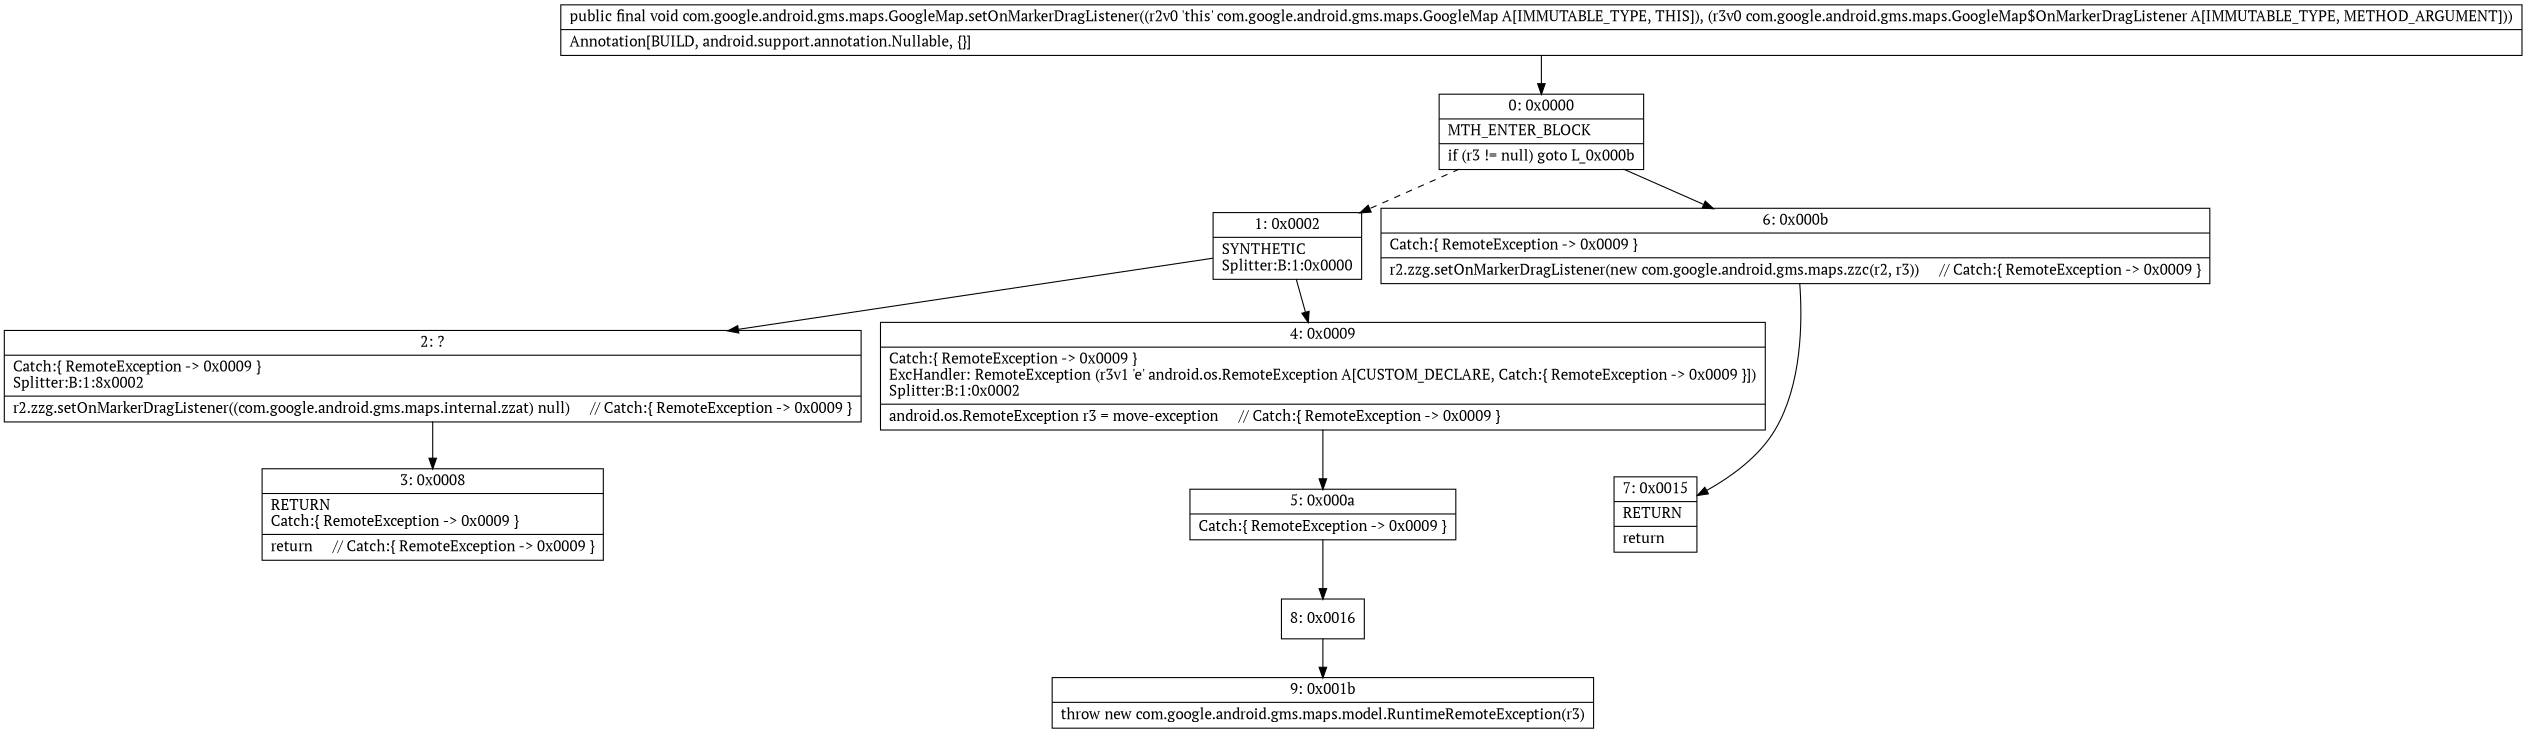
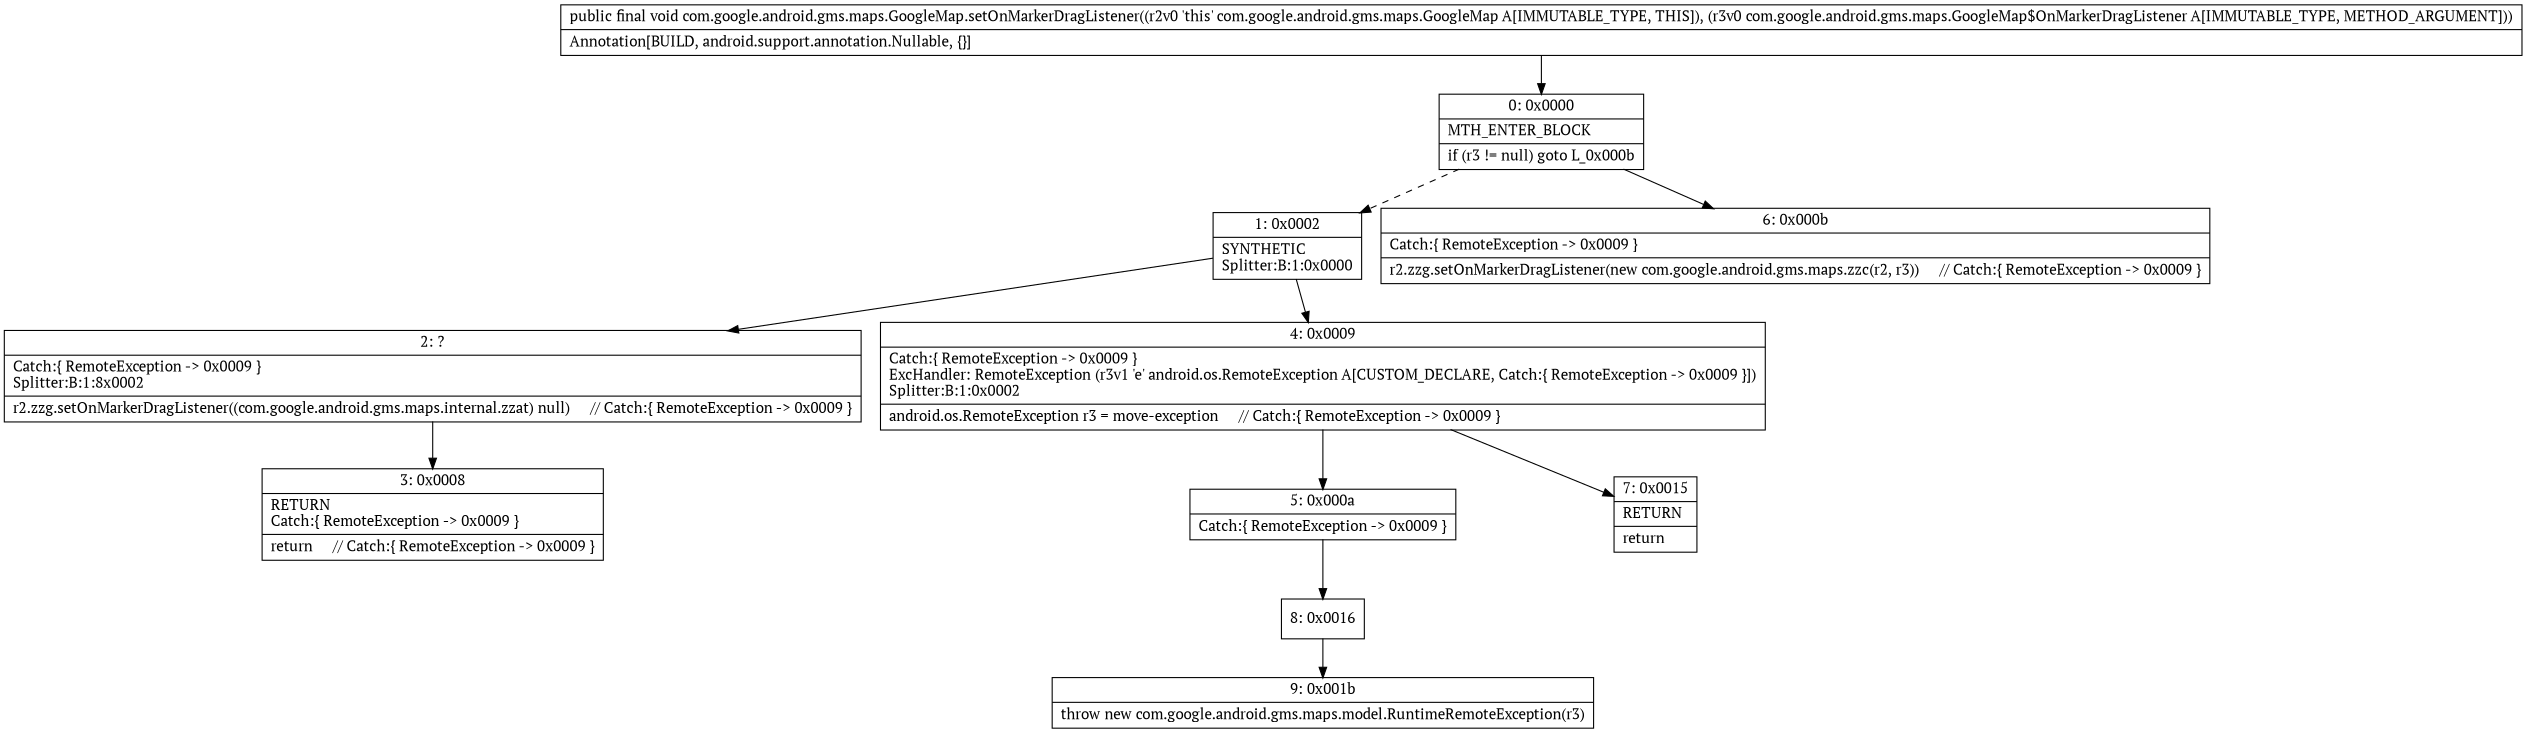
(1787, 403) -> (1527, 461)
